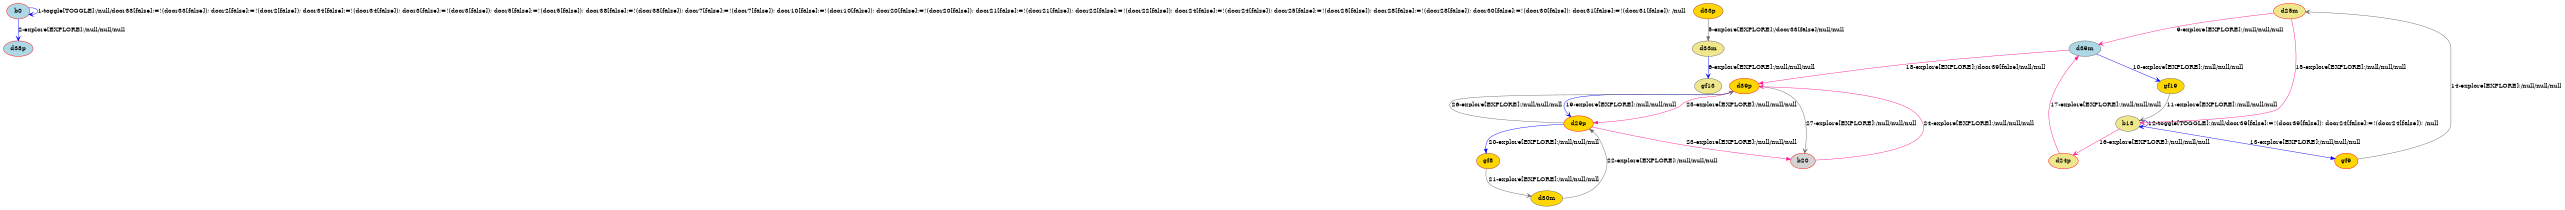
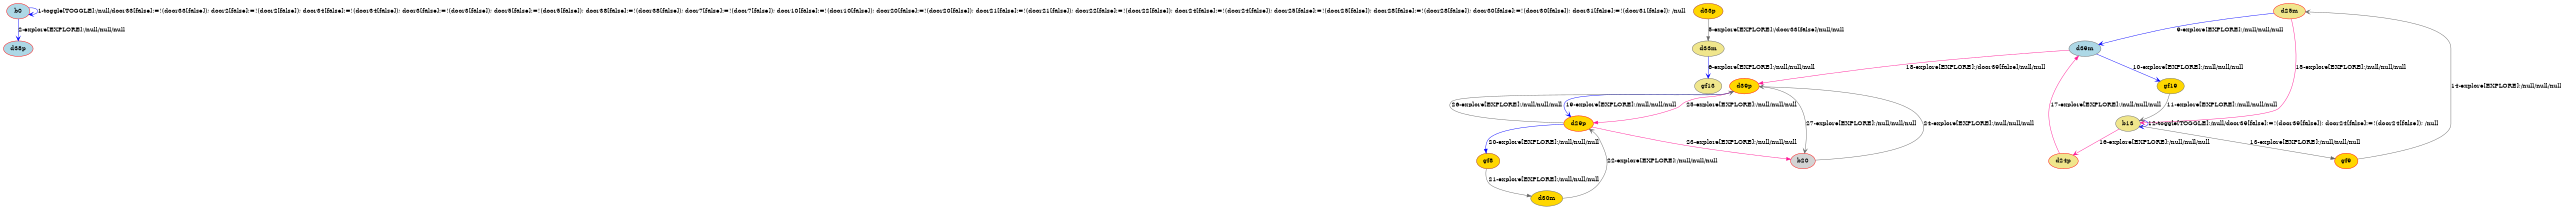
(2188, 25) -> (2188, 25)
(1907, 108) -> (1907, 108)
(2235, 142) -> (2235, 142)
(1604, 176) -> (1604, 176)
(1500, 189) -> (1500, 189)
